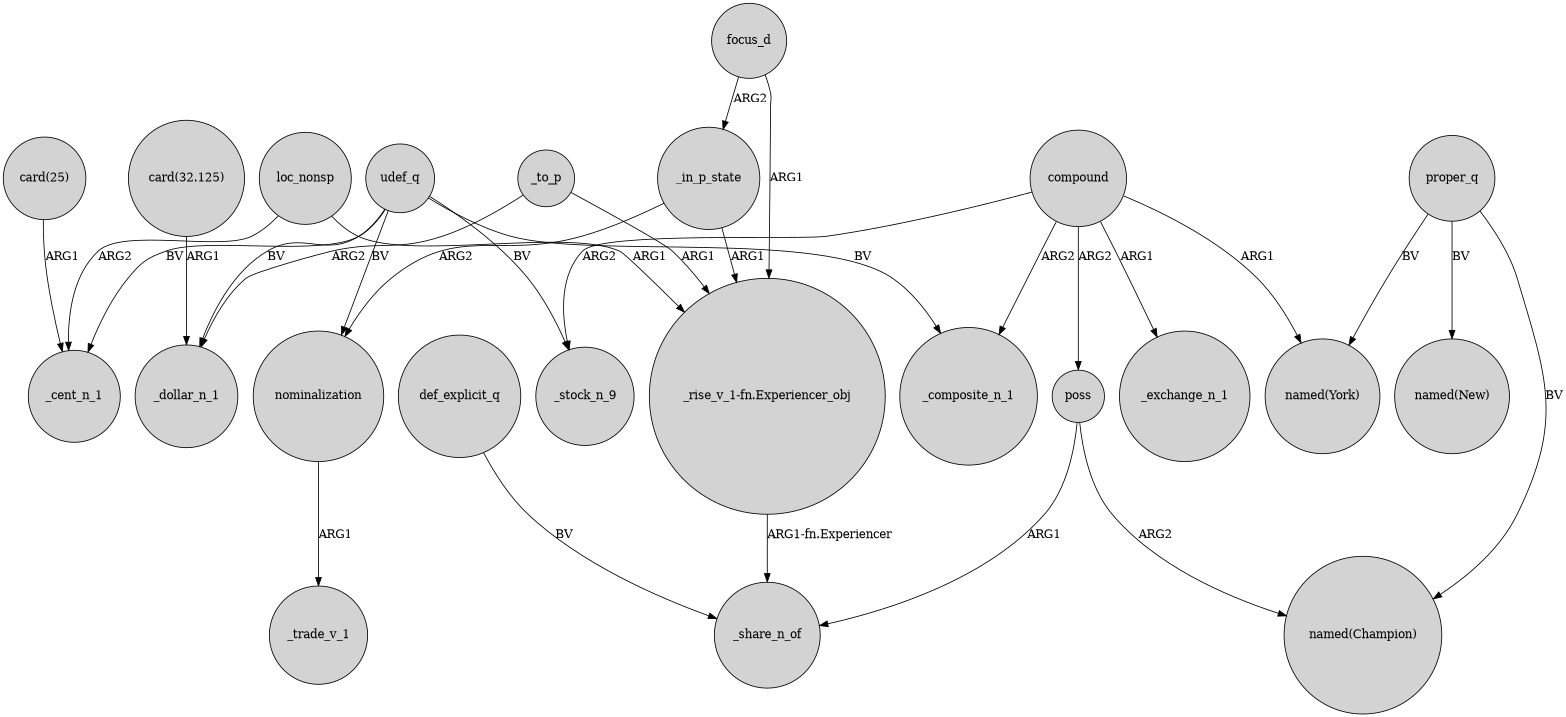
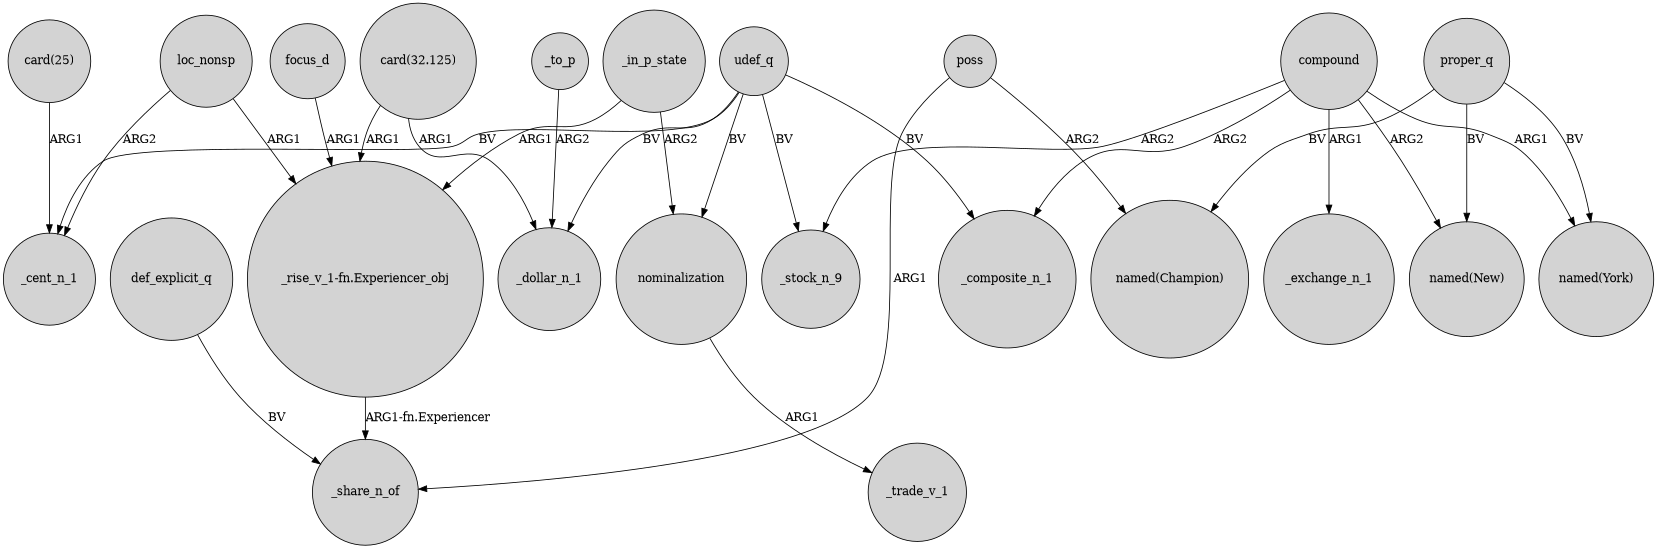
(732, 99) -> none
(643, 233) -> (368, 128)
(1078, 294) -> (1400, 159)
